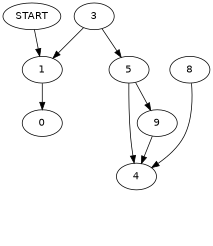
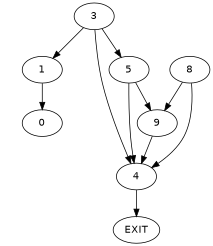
(32, 16) -> none
none -> (176, 93)
none -> (105, 95)
none -> (136, 230)
